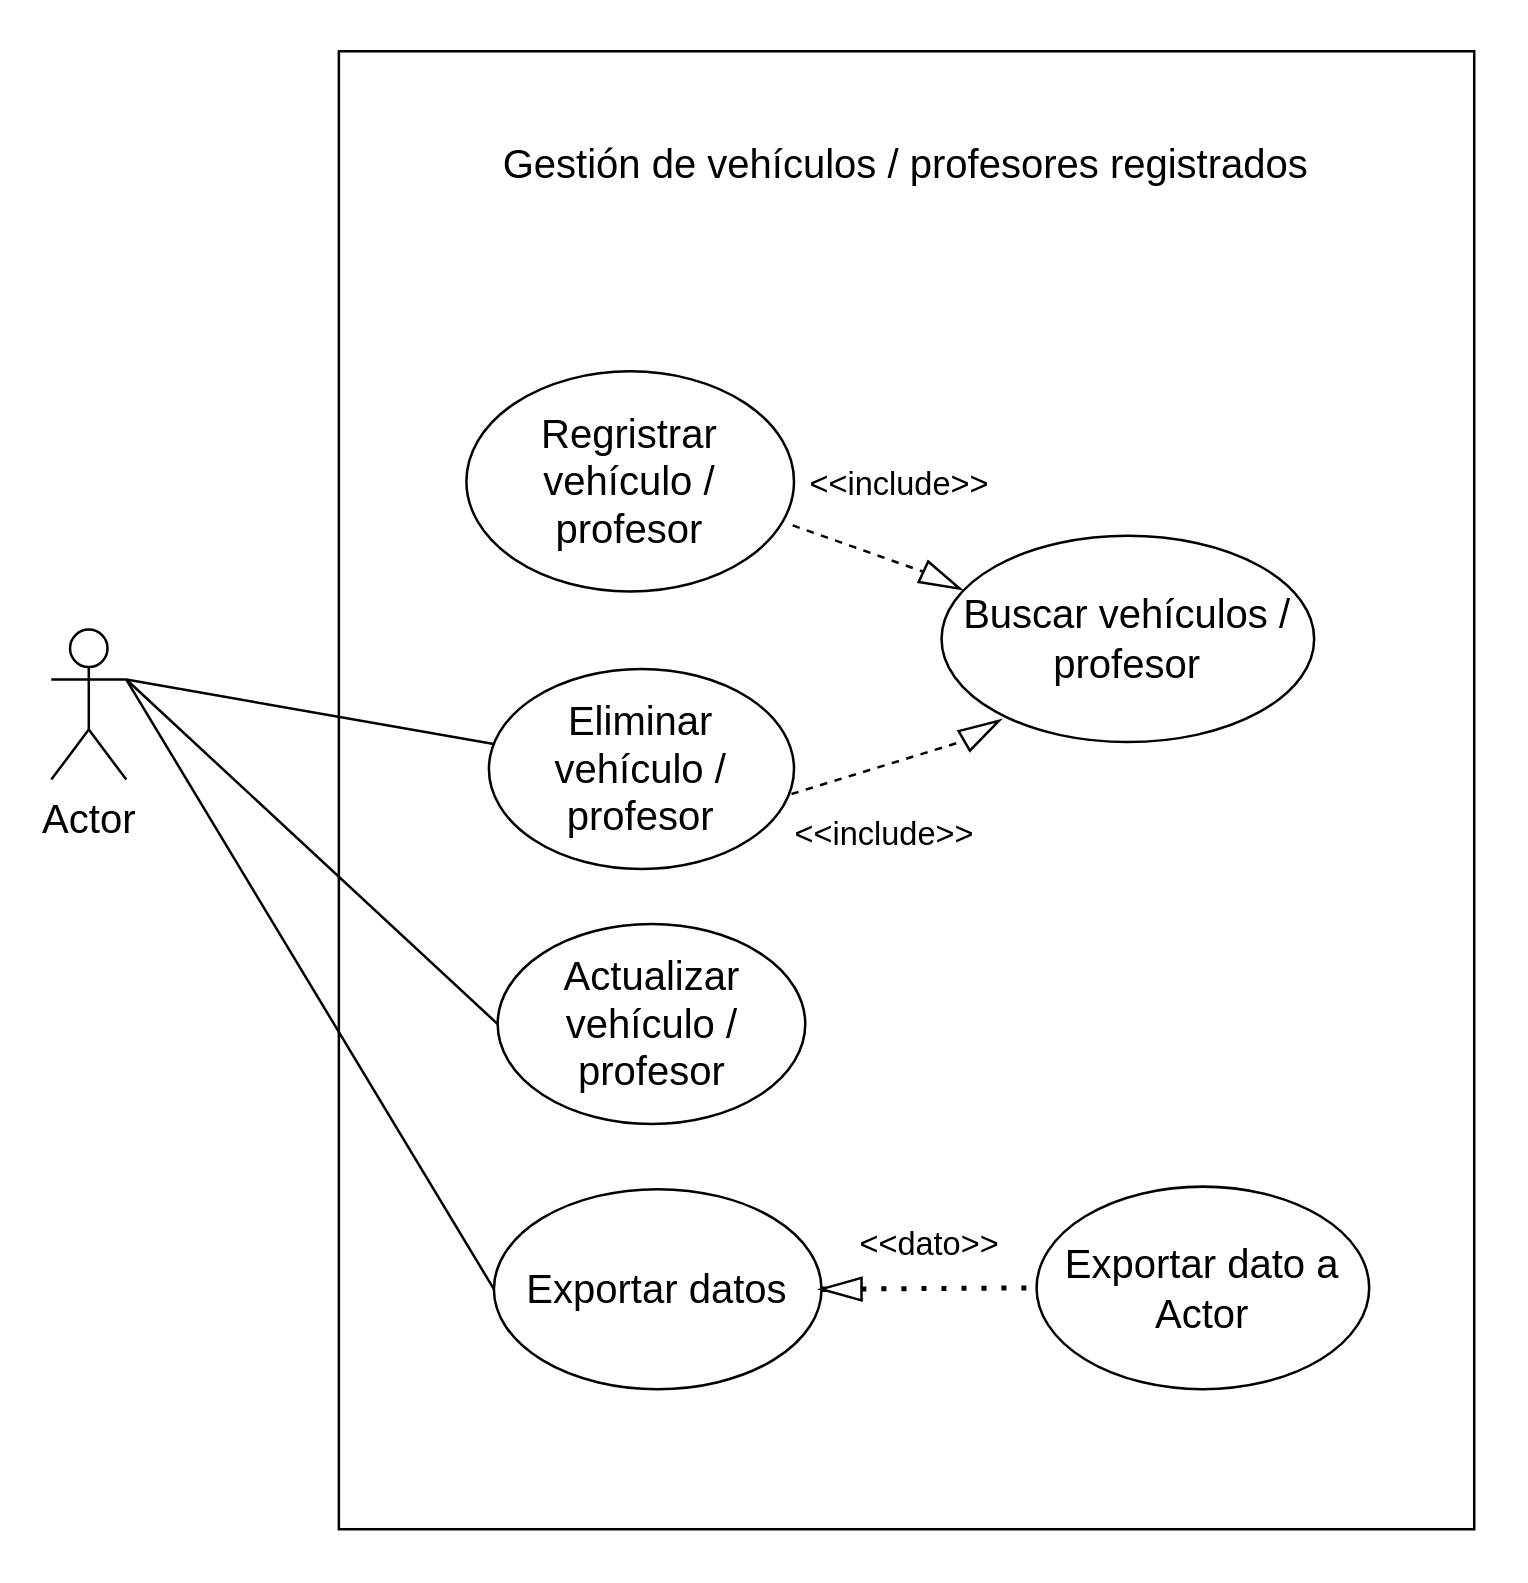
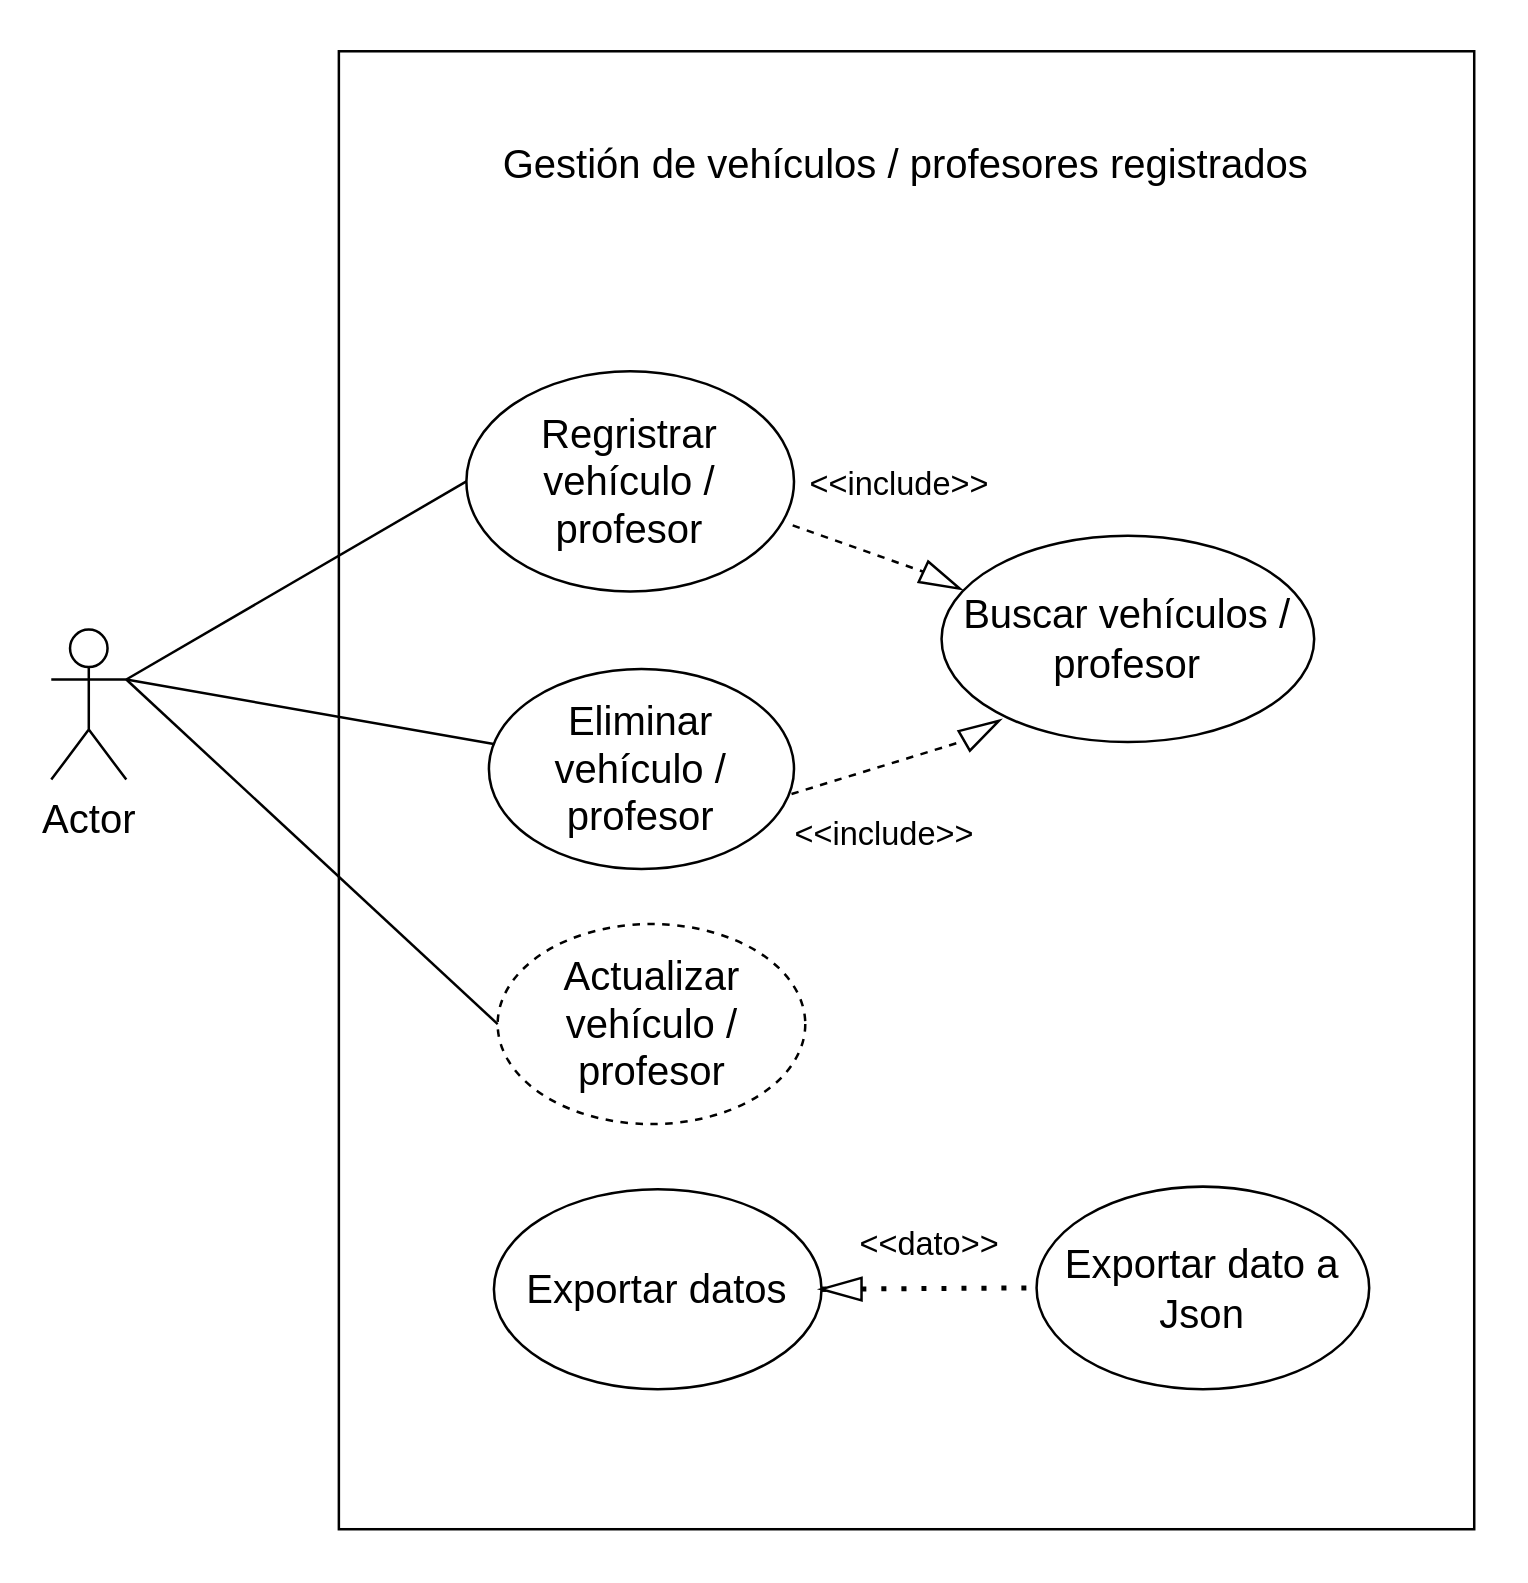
none -> (300, 578)
(314, 990) -> none
(651, 1024) -> (651, 1024)
(1203, 1289) -> (1203, 1289)
